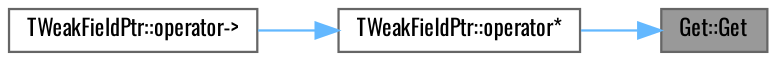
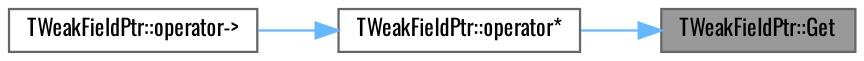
(714, 30) -> (758, 30)
